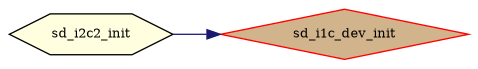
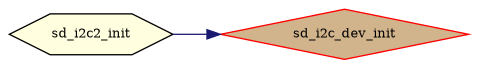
(345, 34) -> (345, 34)
